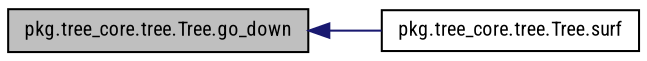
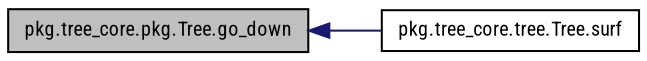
(158, 31) -> (158, 31)
